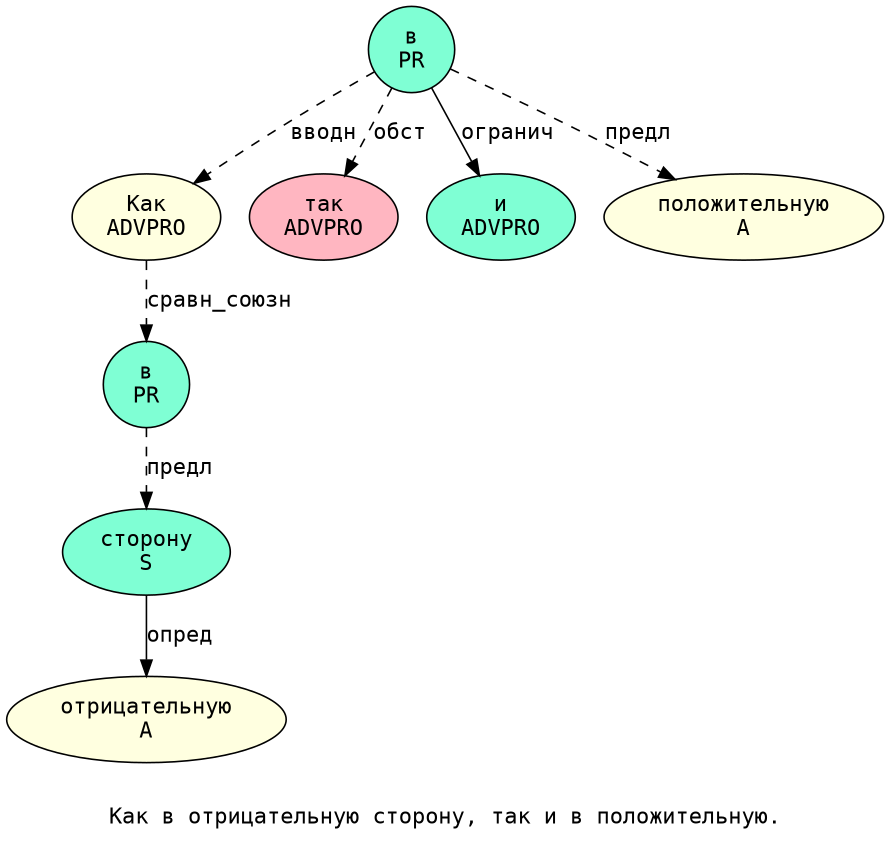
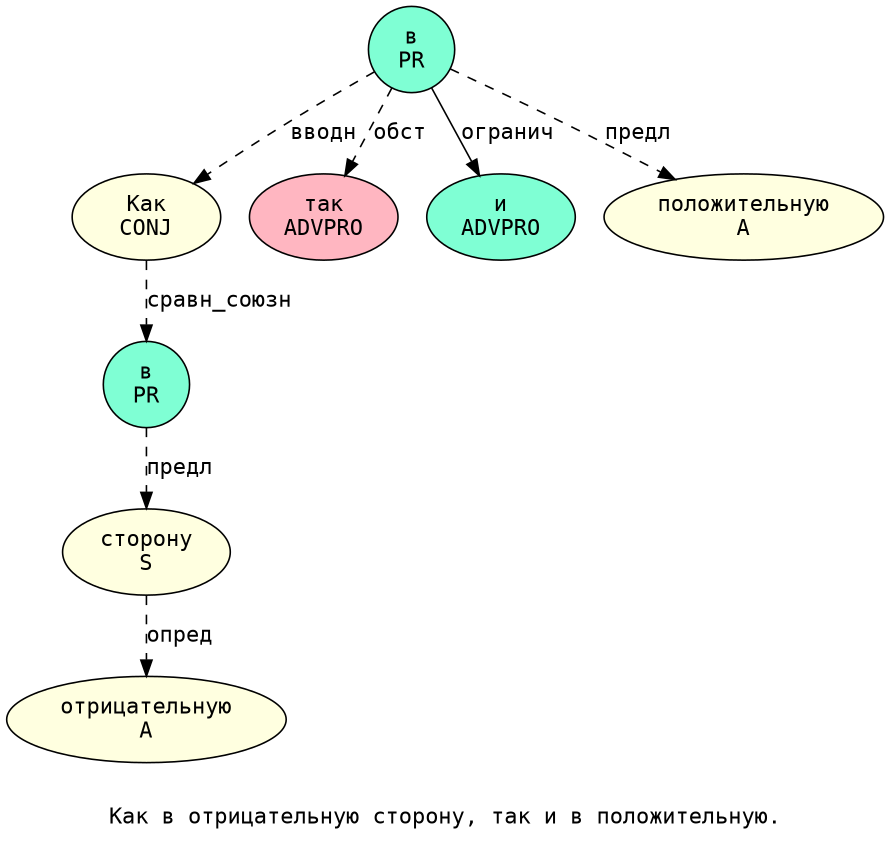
(146, 217) -> (146, 217)
(146, 552) -> (146, 552)
(146, 628) -> (146, 628)
